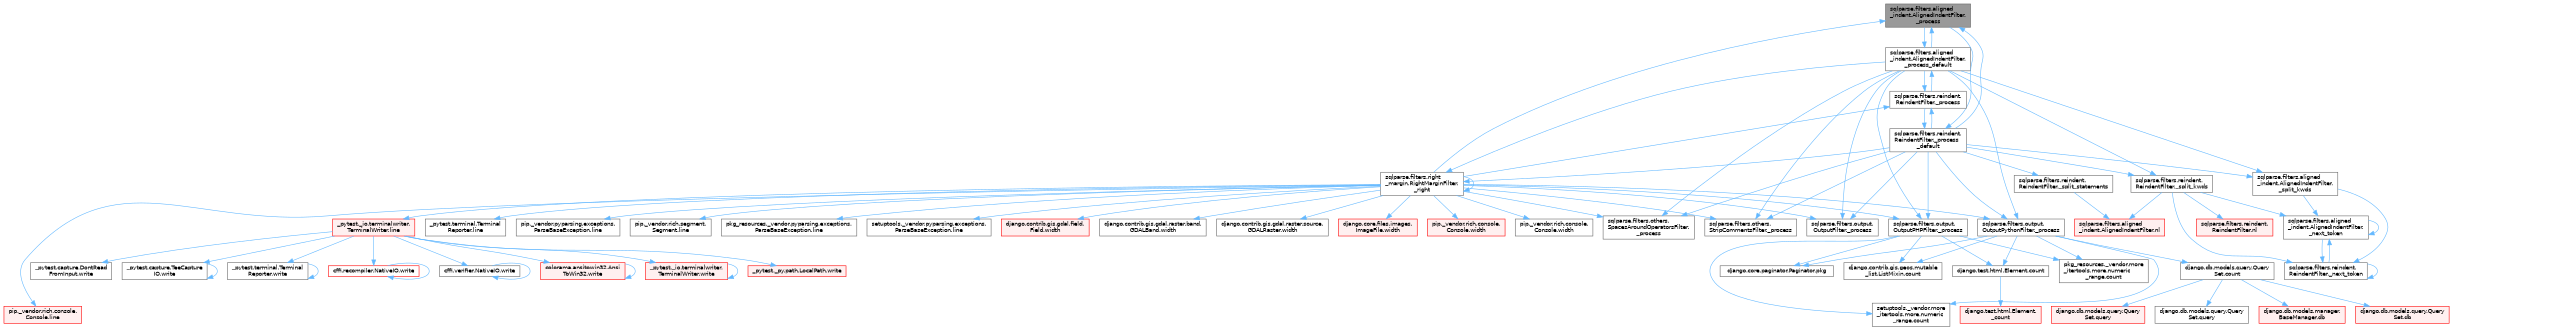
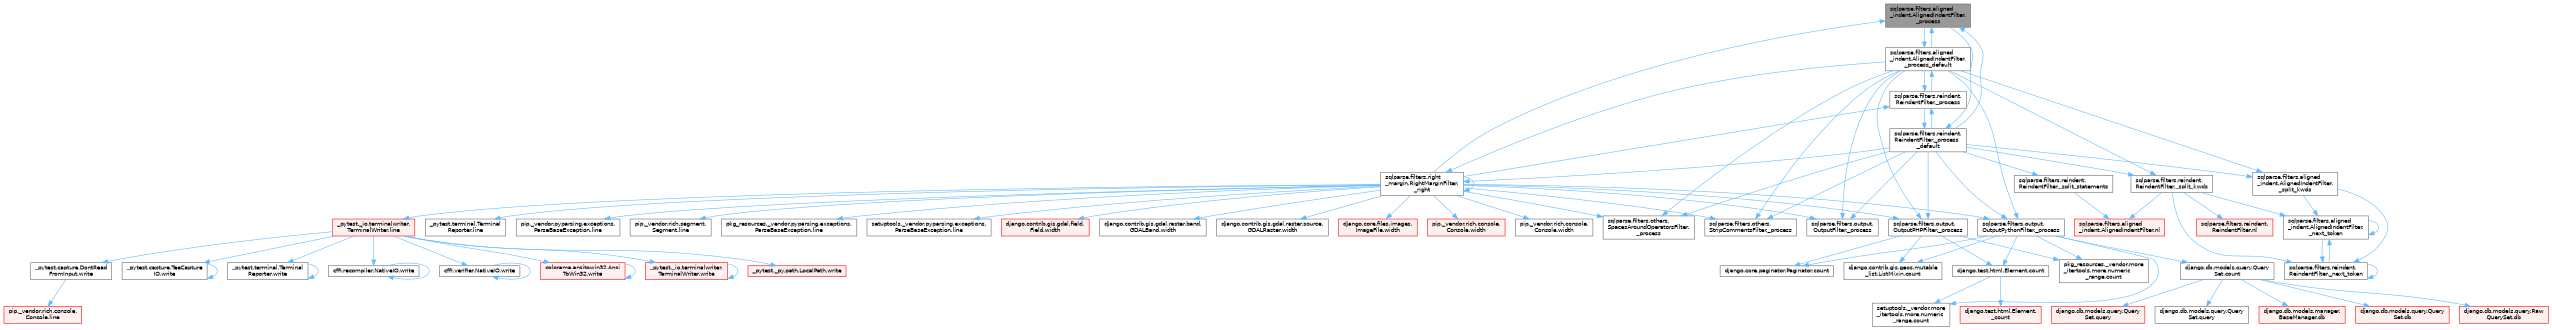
(458, 208) -> (59, 291)
(1717, 258) -> (1965, 289)
(374, 271) -> (374, 271)
(1777, 271) -> (1777, 271)
none -> (2504, 315)
